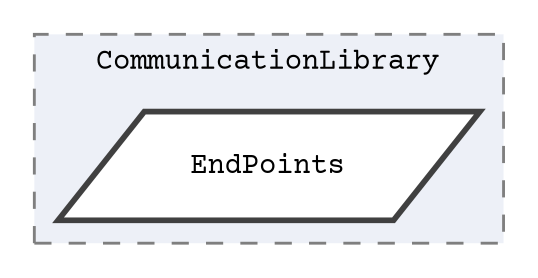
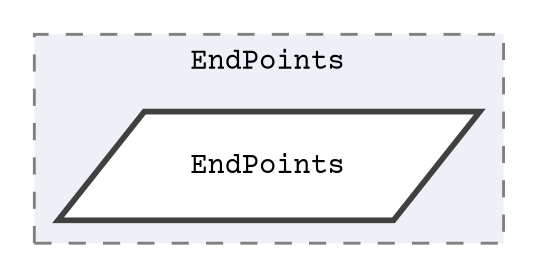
(269, 62) -> (269, 62)
